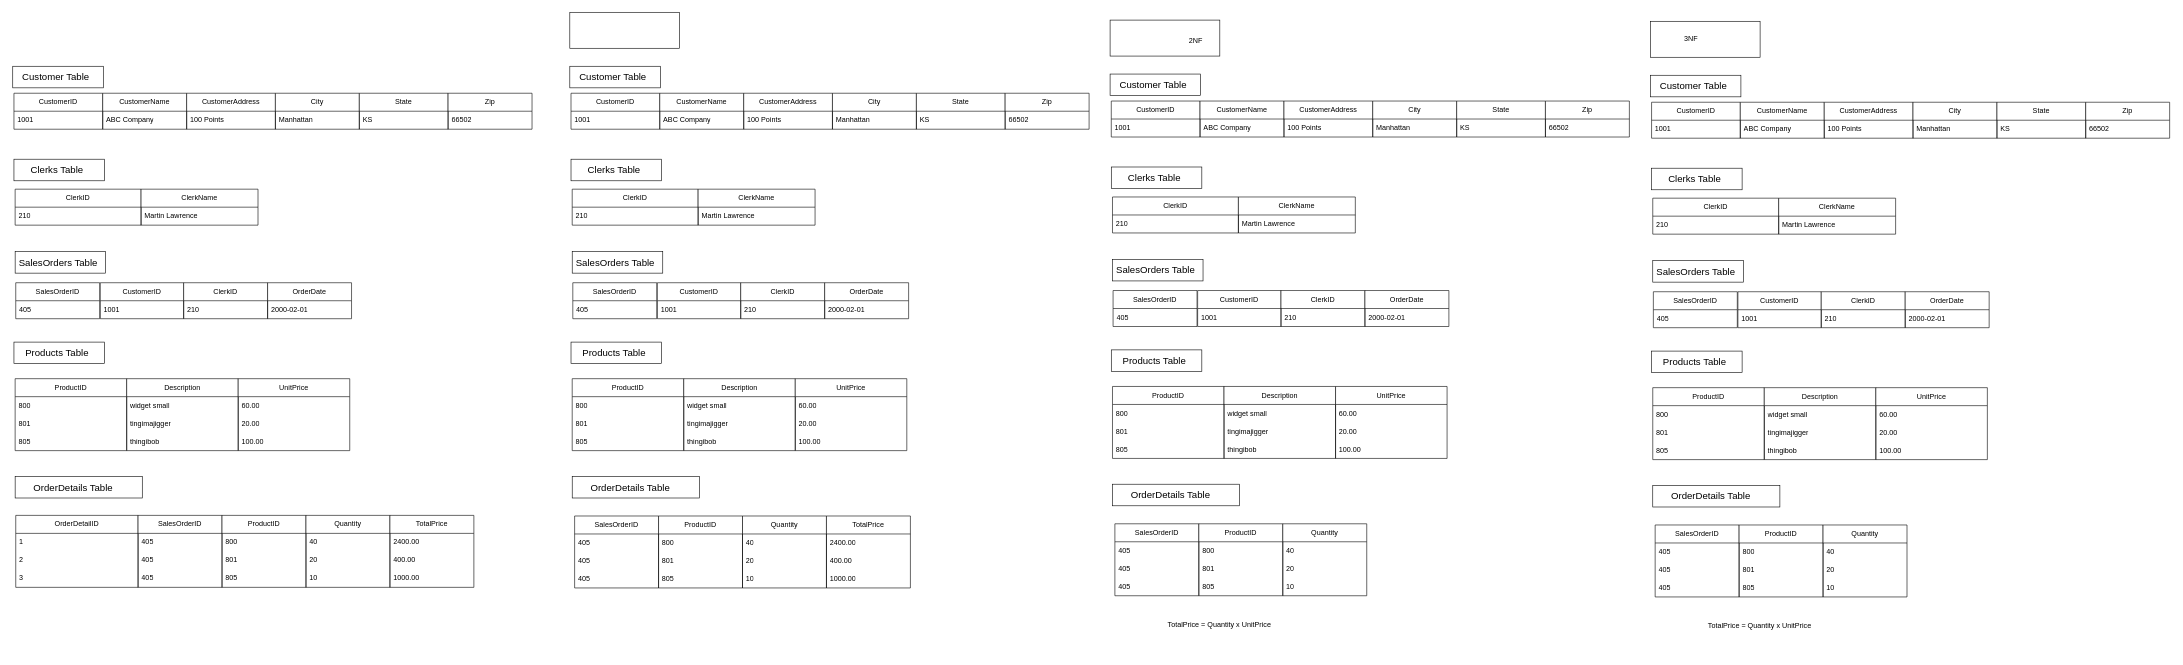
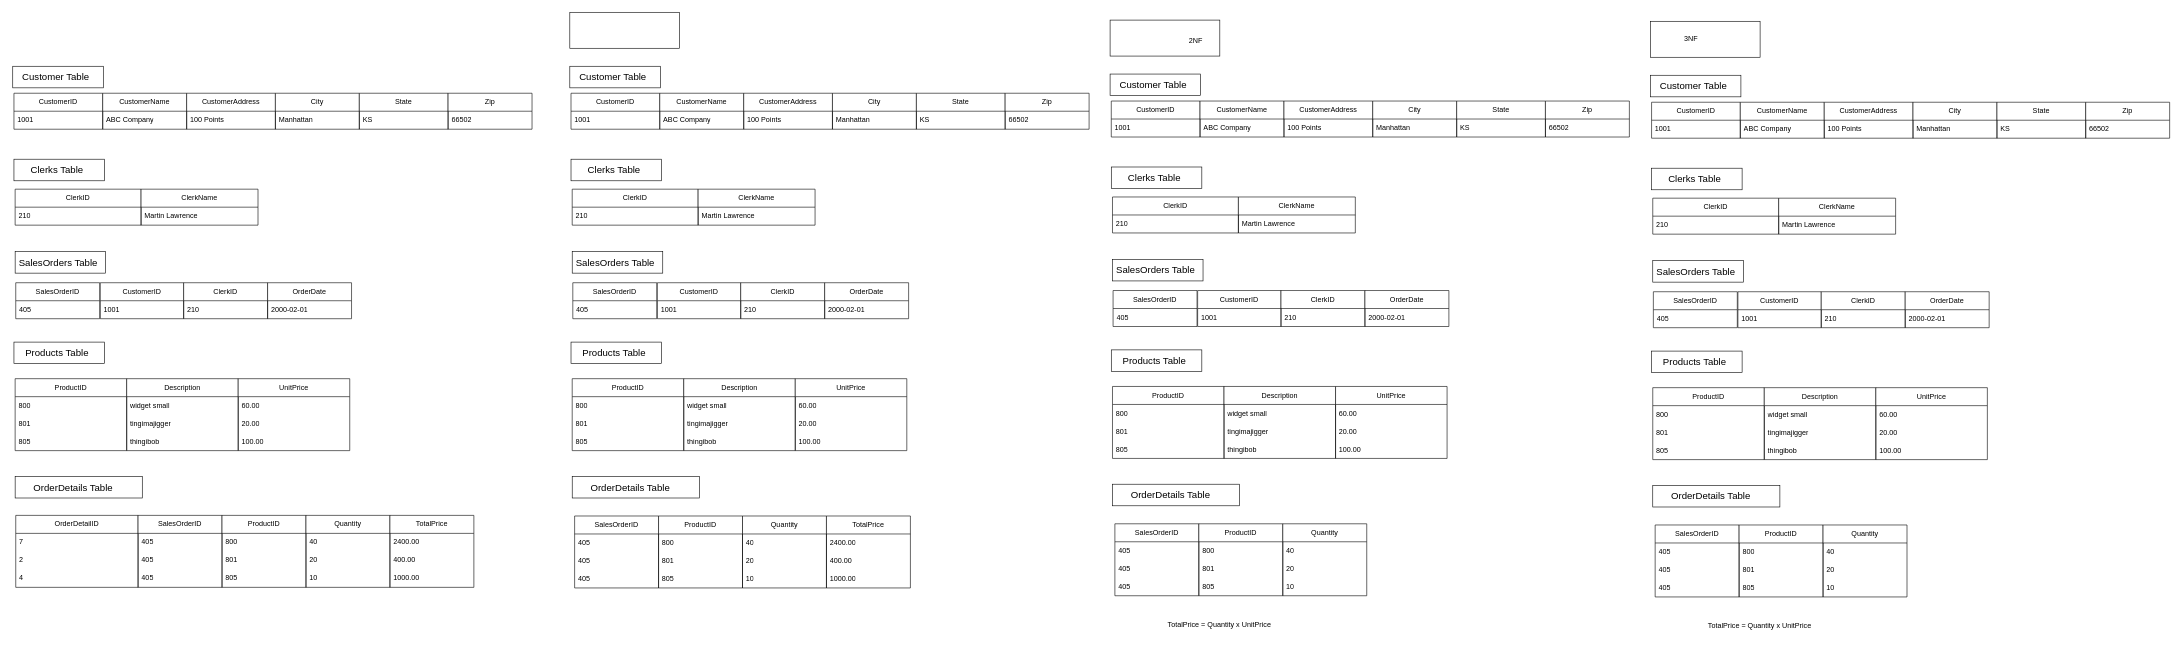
(21, 543) -> (21, 543)
(21, 579) -> (21, 579)
